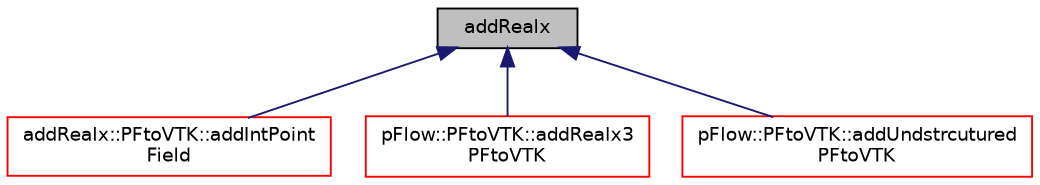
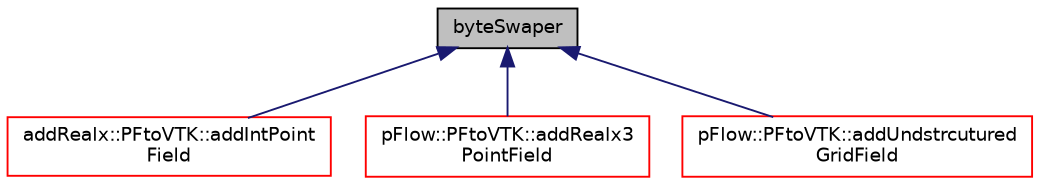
(508, 28) -> (508, 28)
(508, 146) -> (508, 146)
(857, 146) -> (857, 146)
